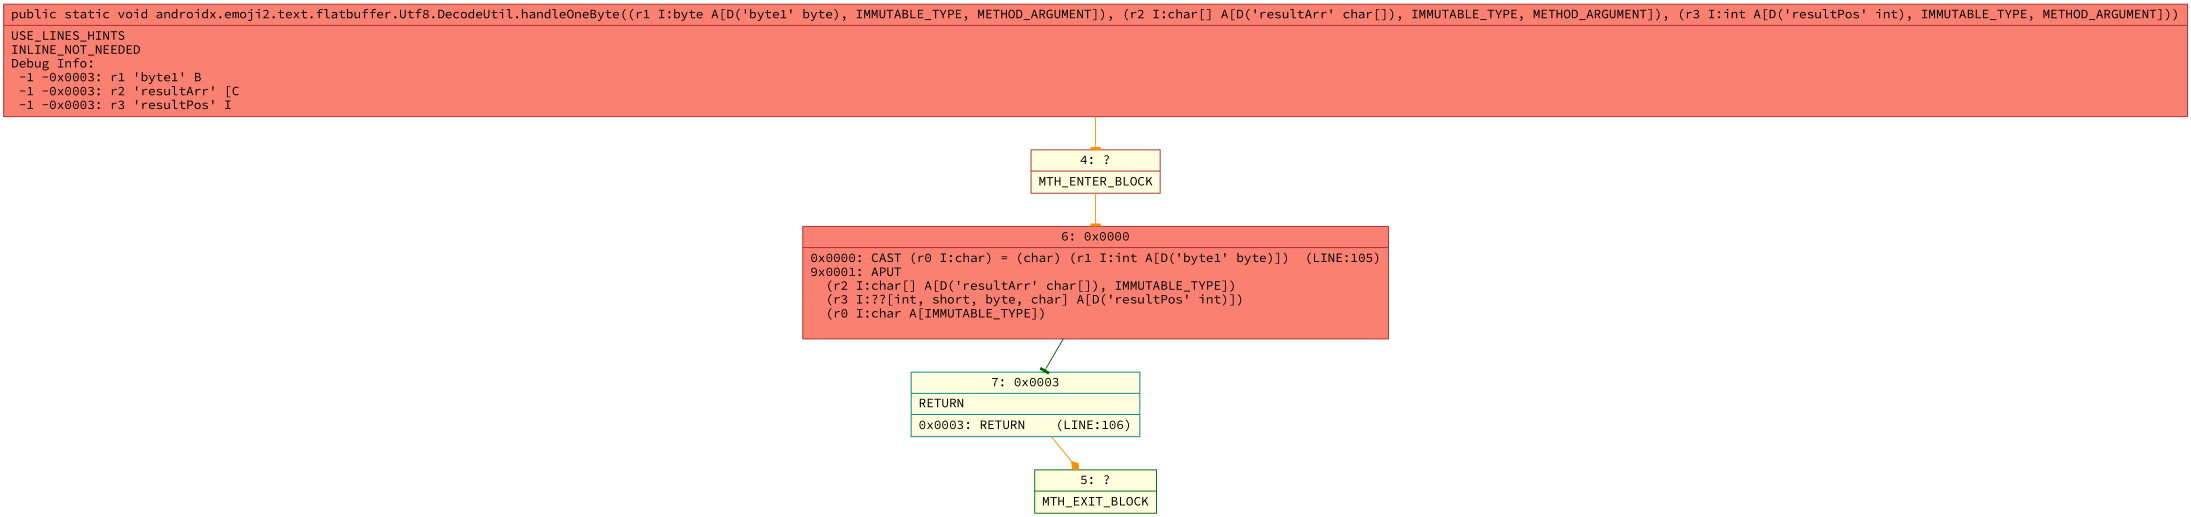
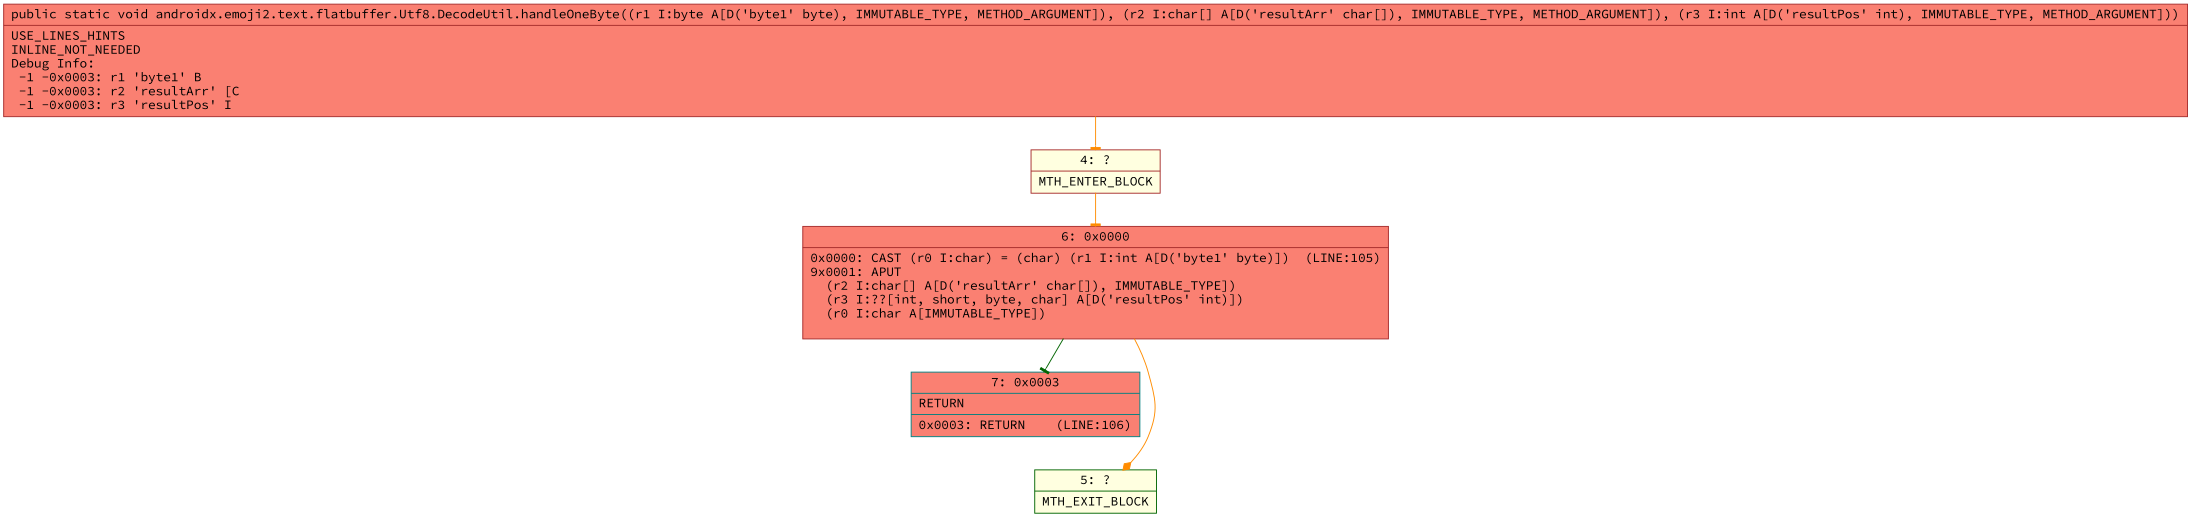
(1026, 404) -> (1026, 404)
(1061, 449) -> (1155, 402)
